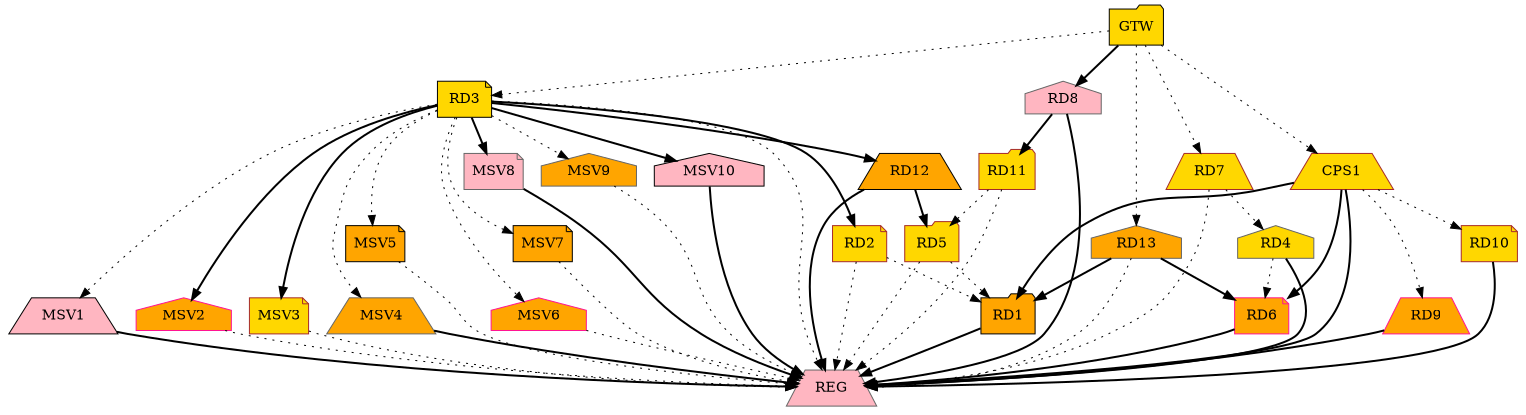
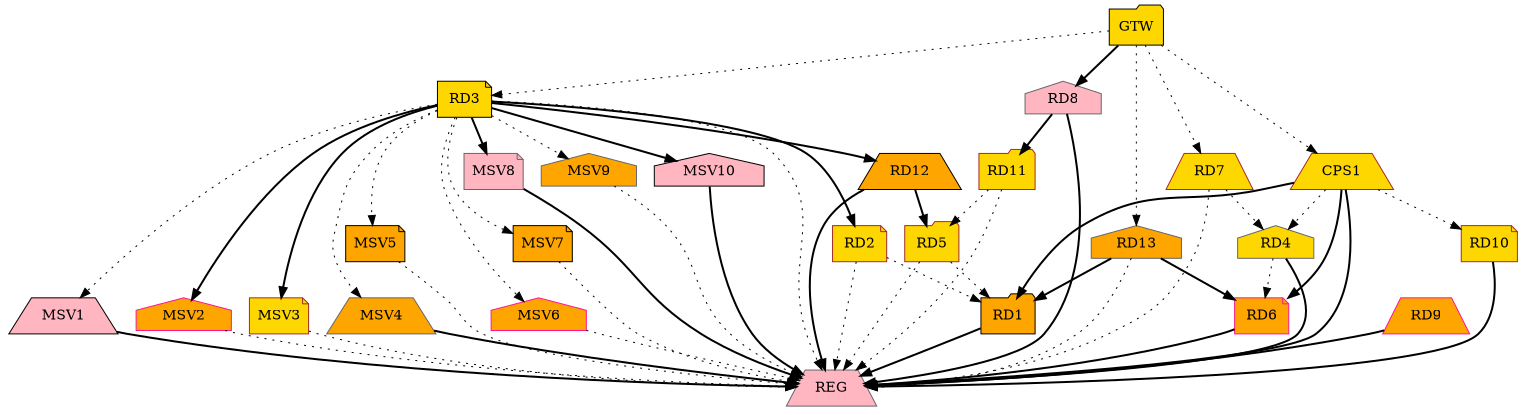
(1399, 234) -> (1310, 206)
